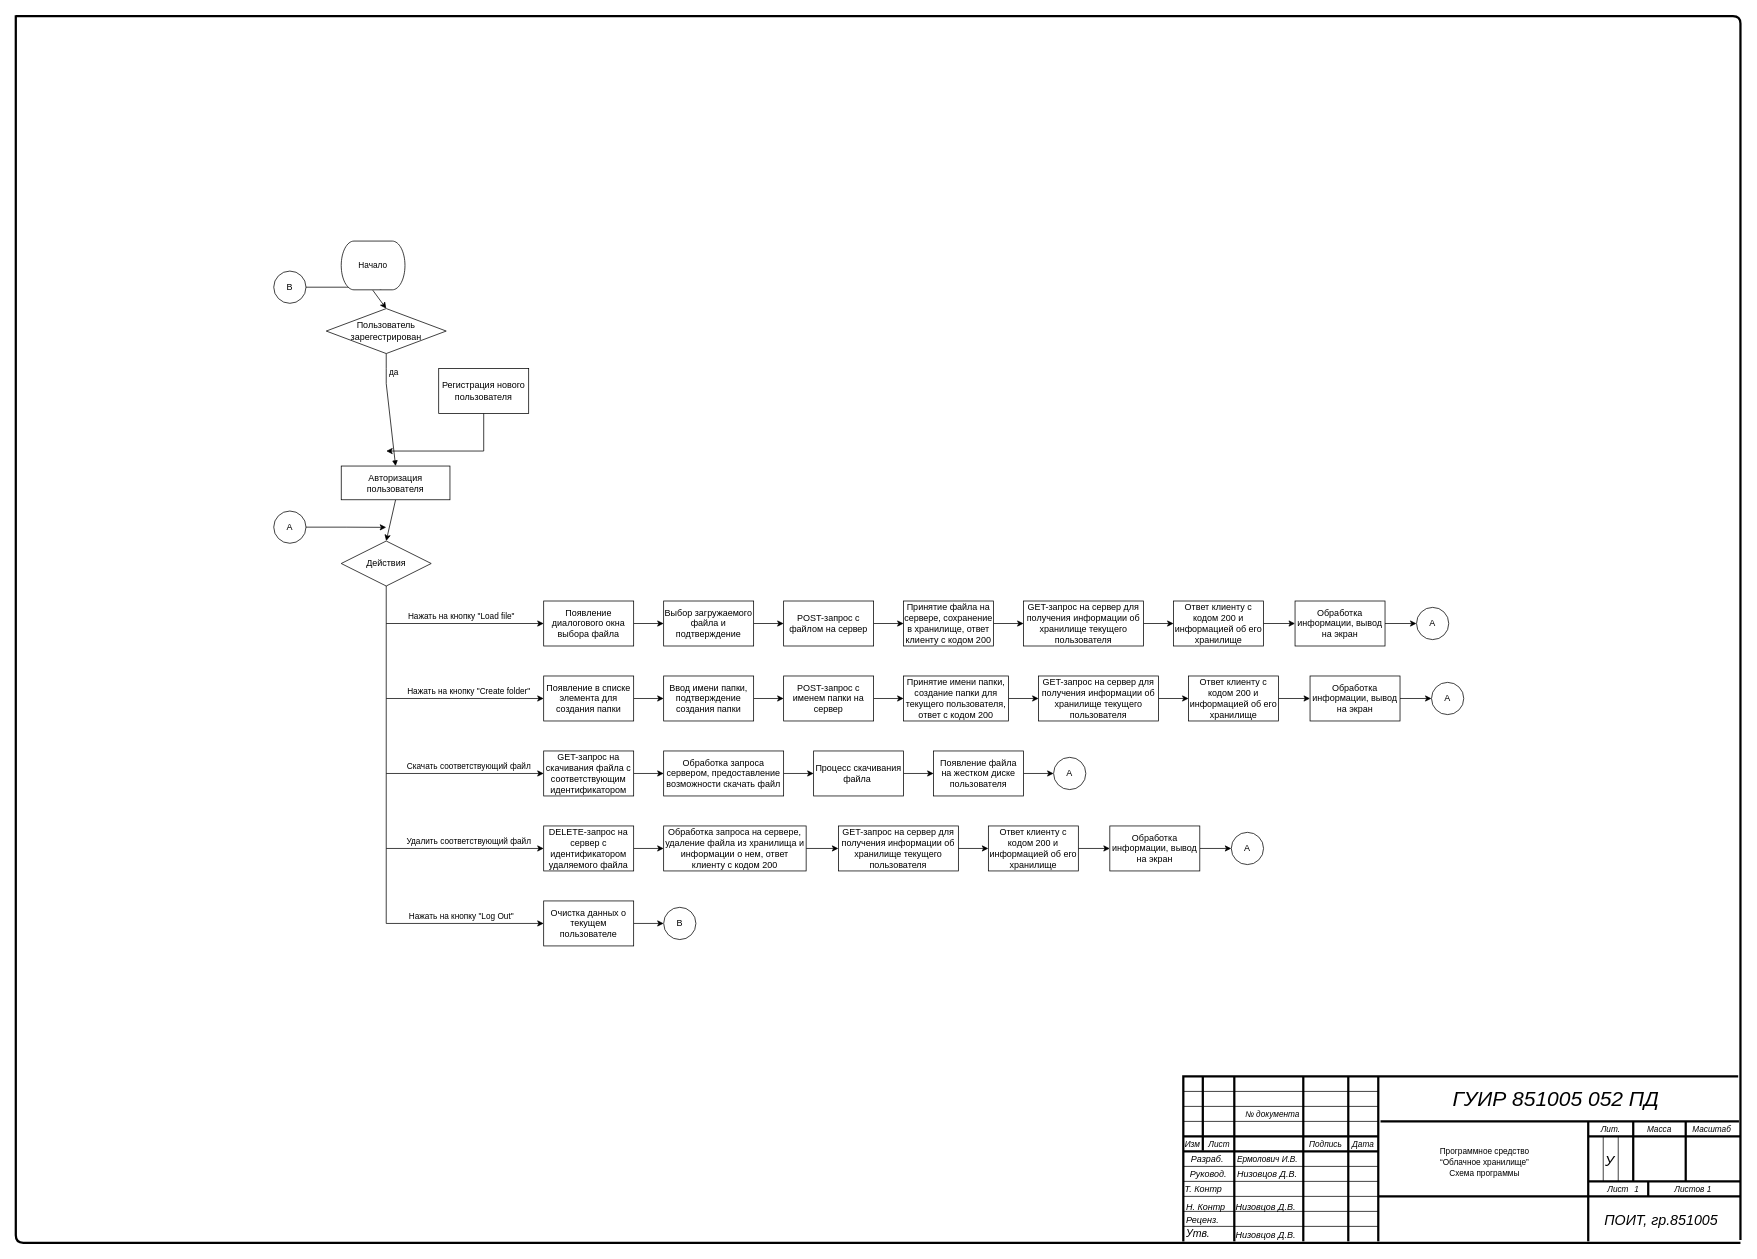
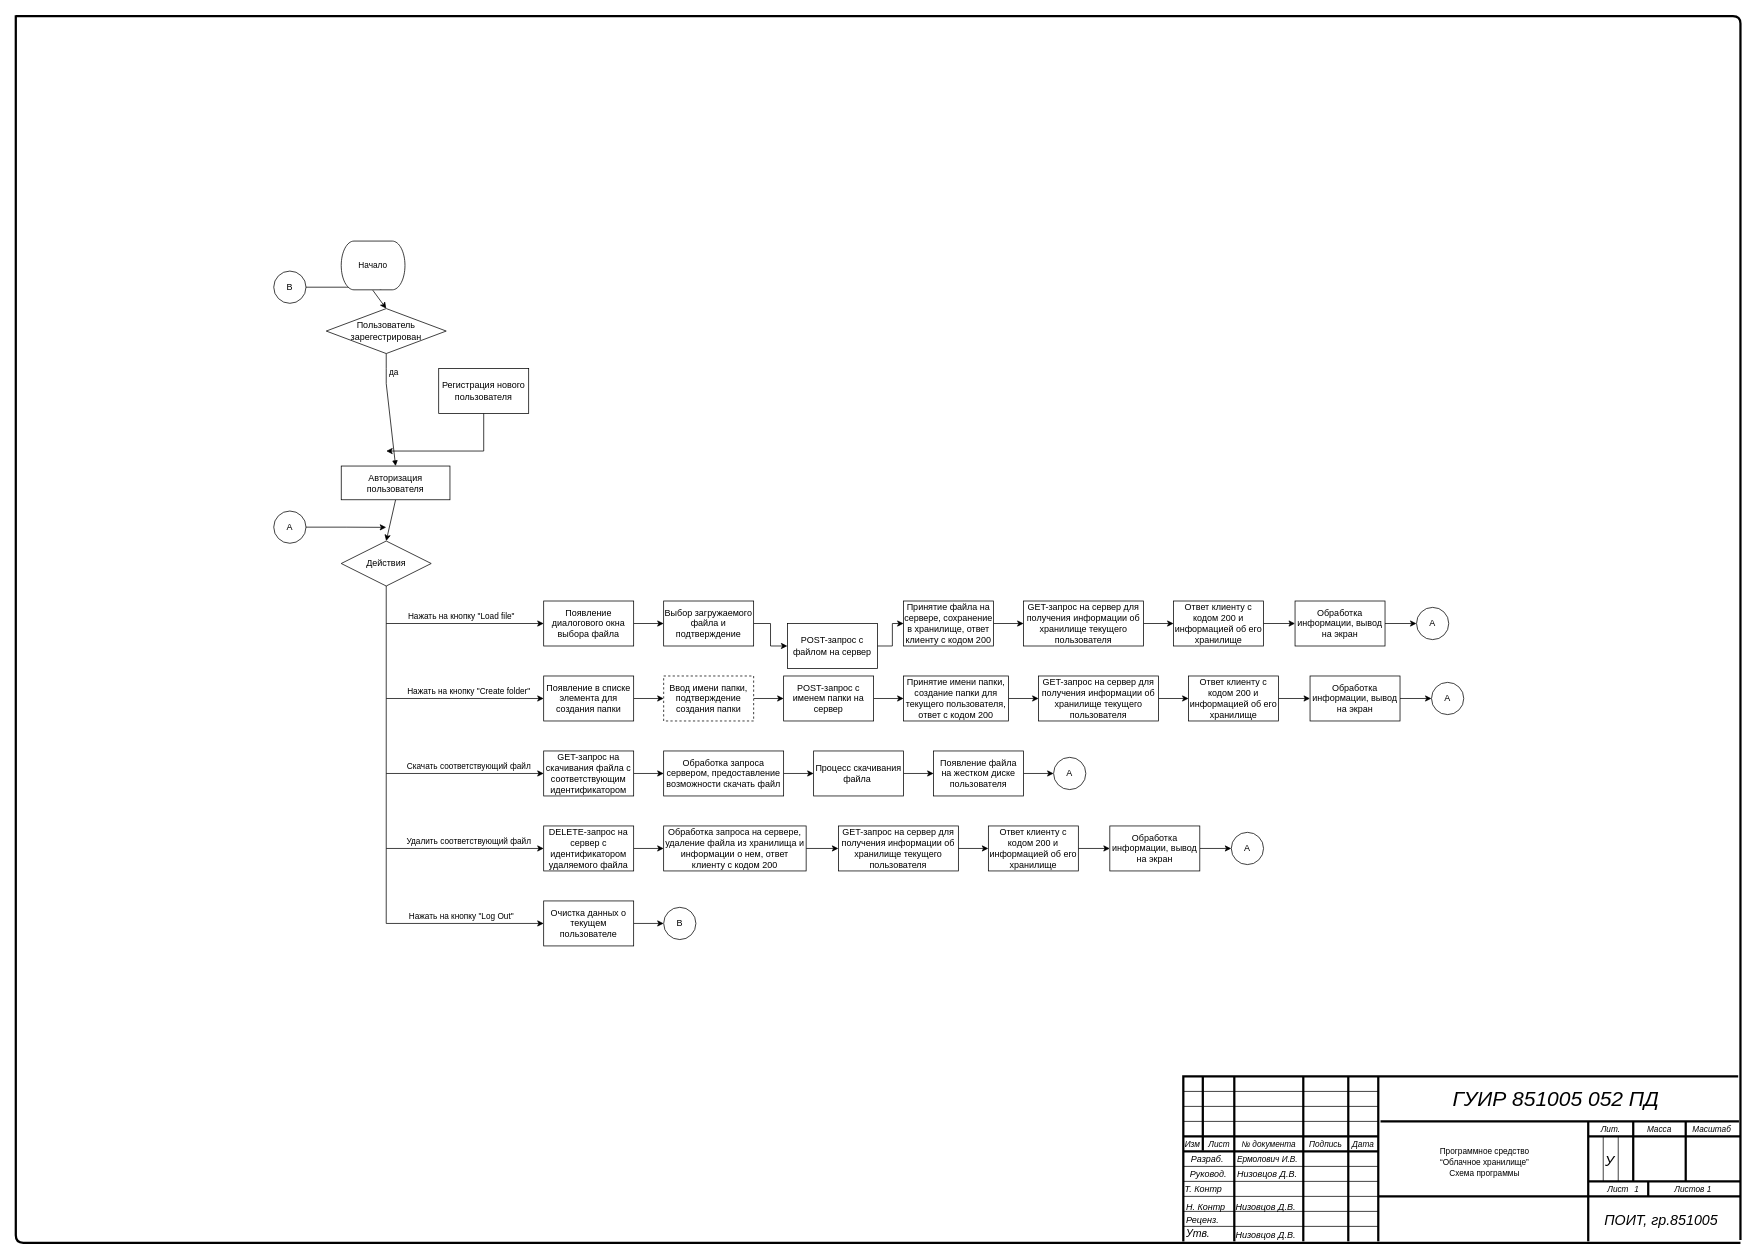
(828, 624) -> (832, 646)
(708, 699) -> (708, 699)
(1272, 1114) -> (1269, 1144)
